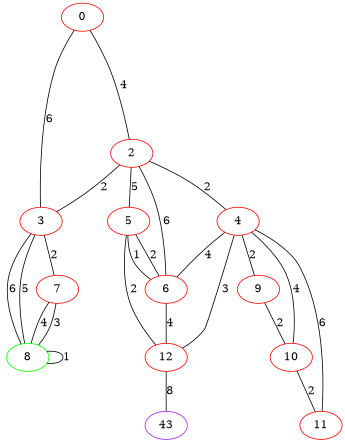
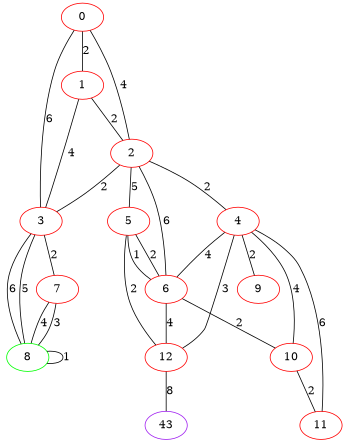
none -> (83, 85)
(275, 323) -> (229, 323)
